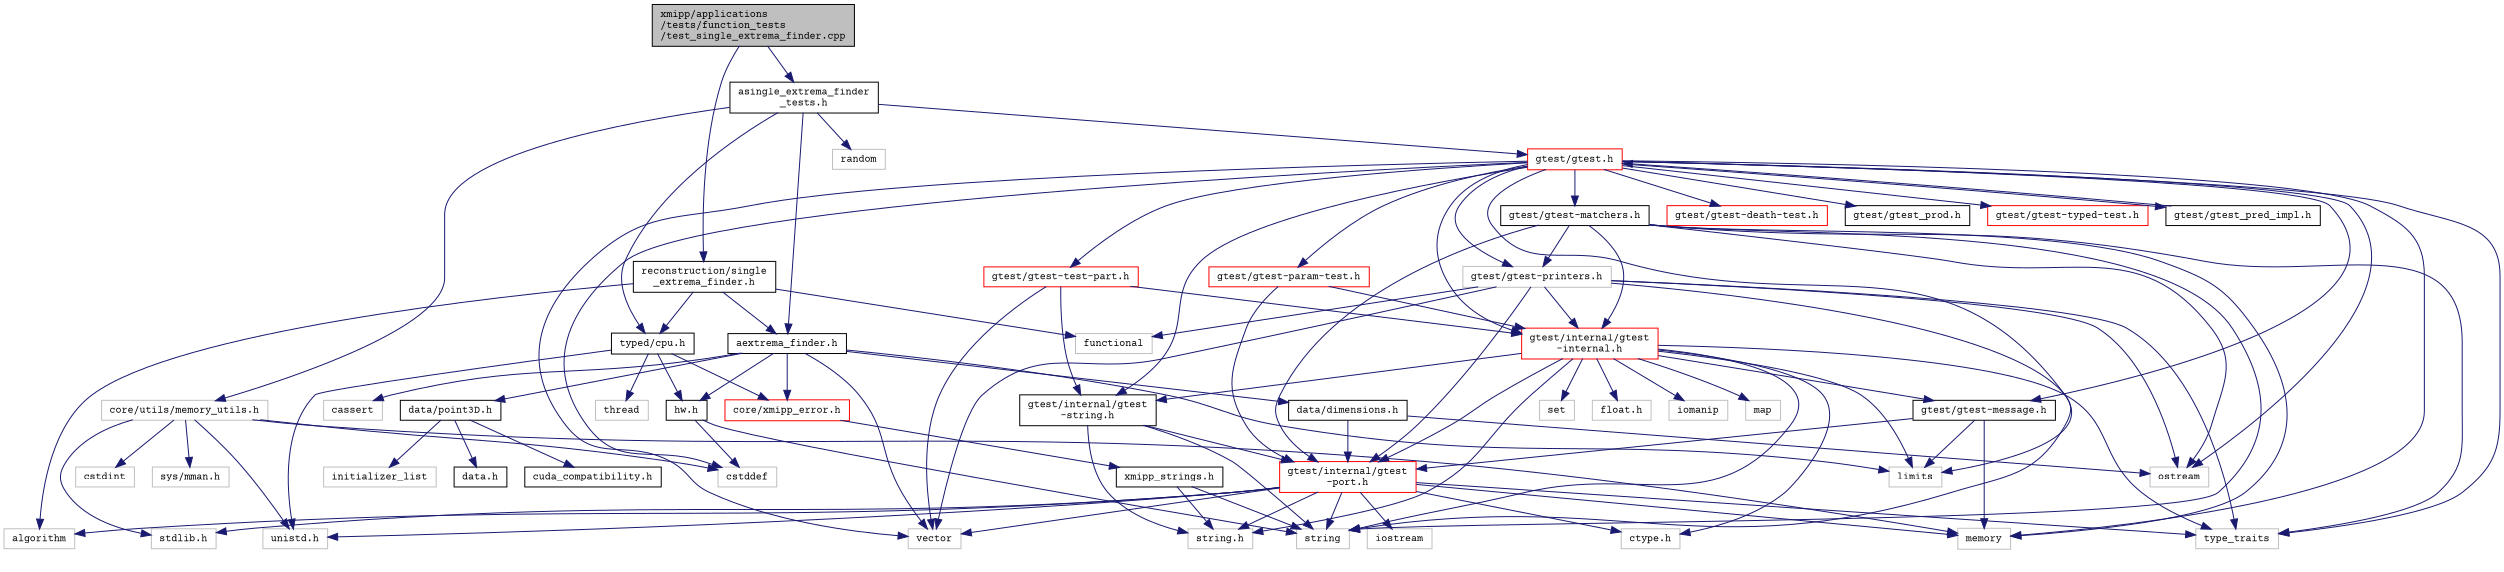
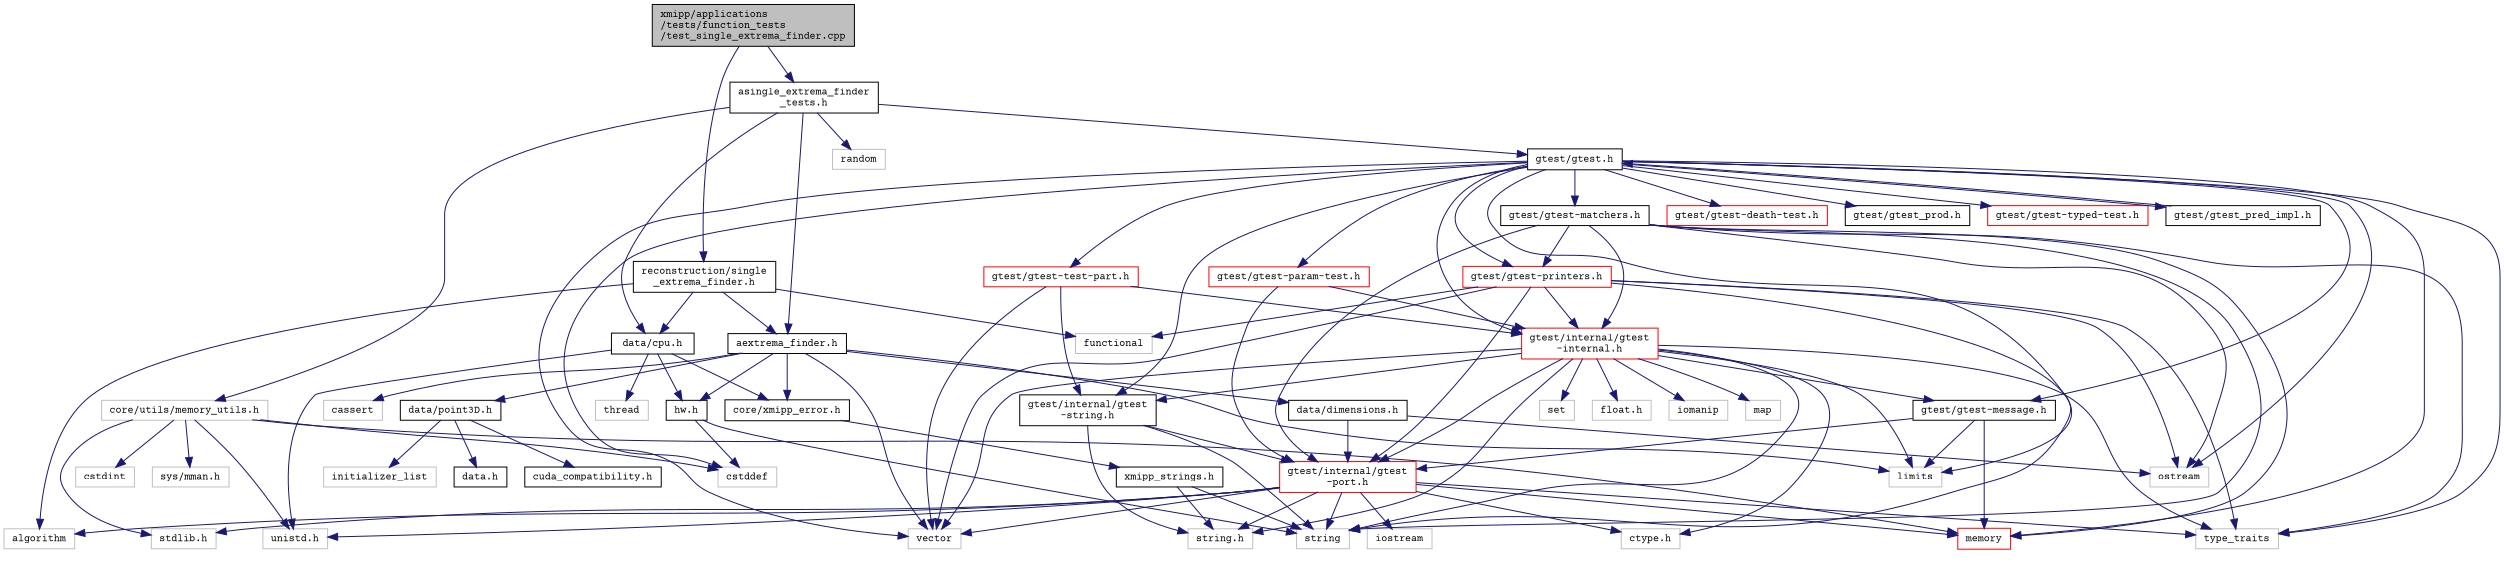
(1575, 159) -> (1575, 159)
(1537, 277) -> (1537, 277)
(653, 344) -> (653, 344)
none -> (1194, 372)
(787, 410) -> (787, 410)
(1984, 539) -> (1984, 539)
